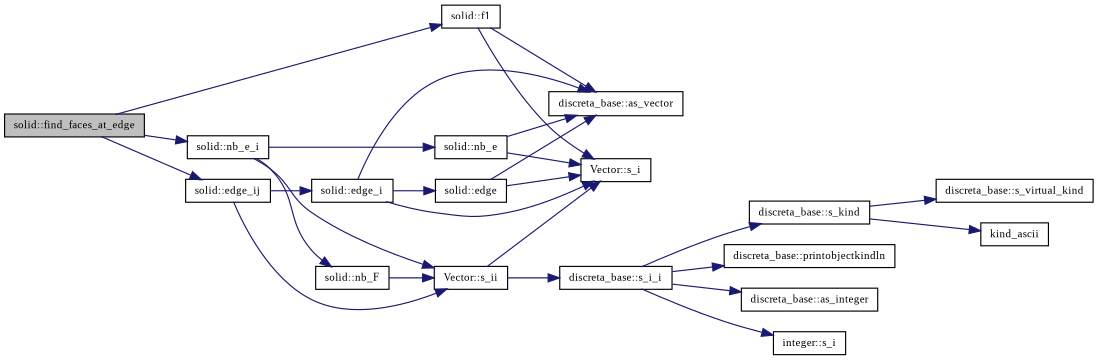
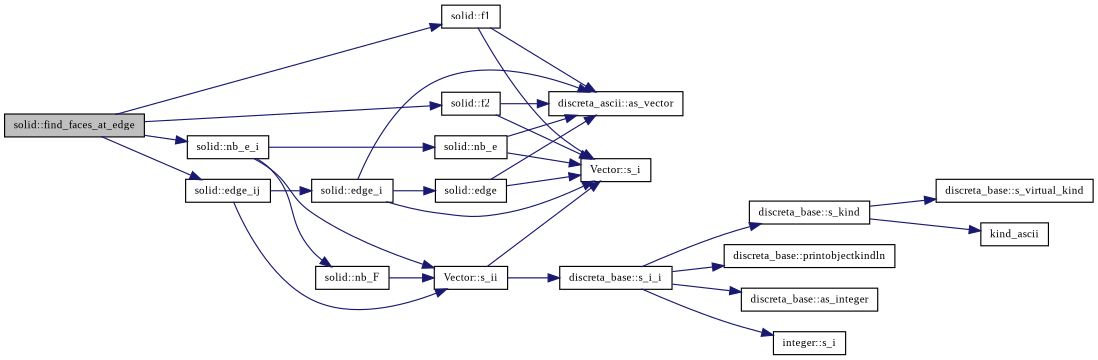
none -> (471, 104)
(616, 104) -> (616, 104)
